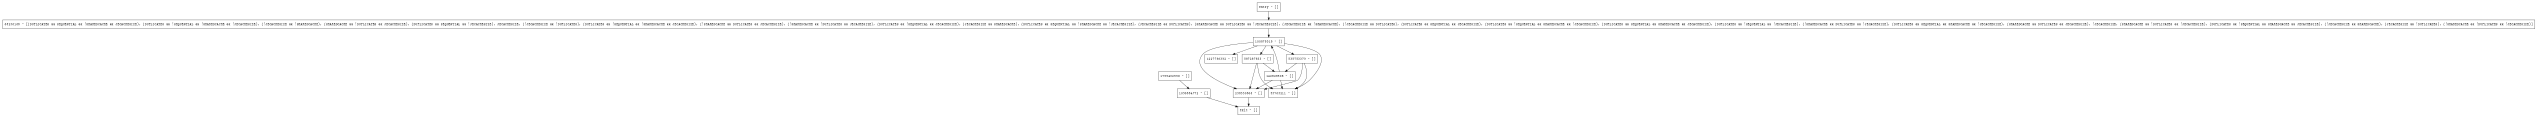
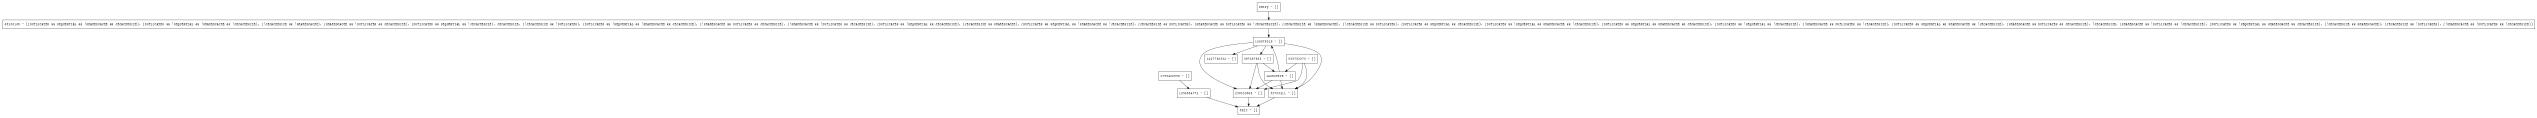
(1284, 50) -> none
none -> (1267, 101)
